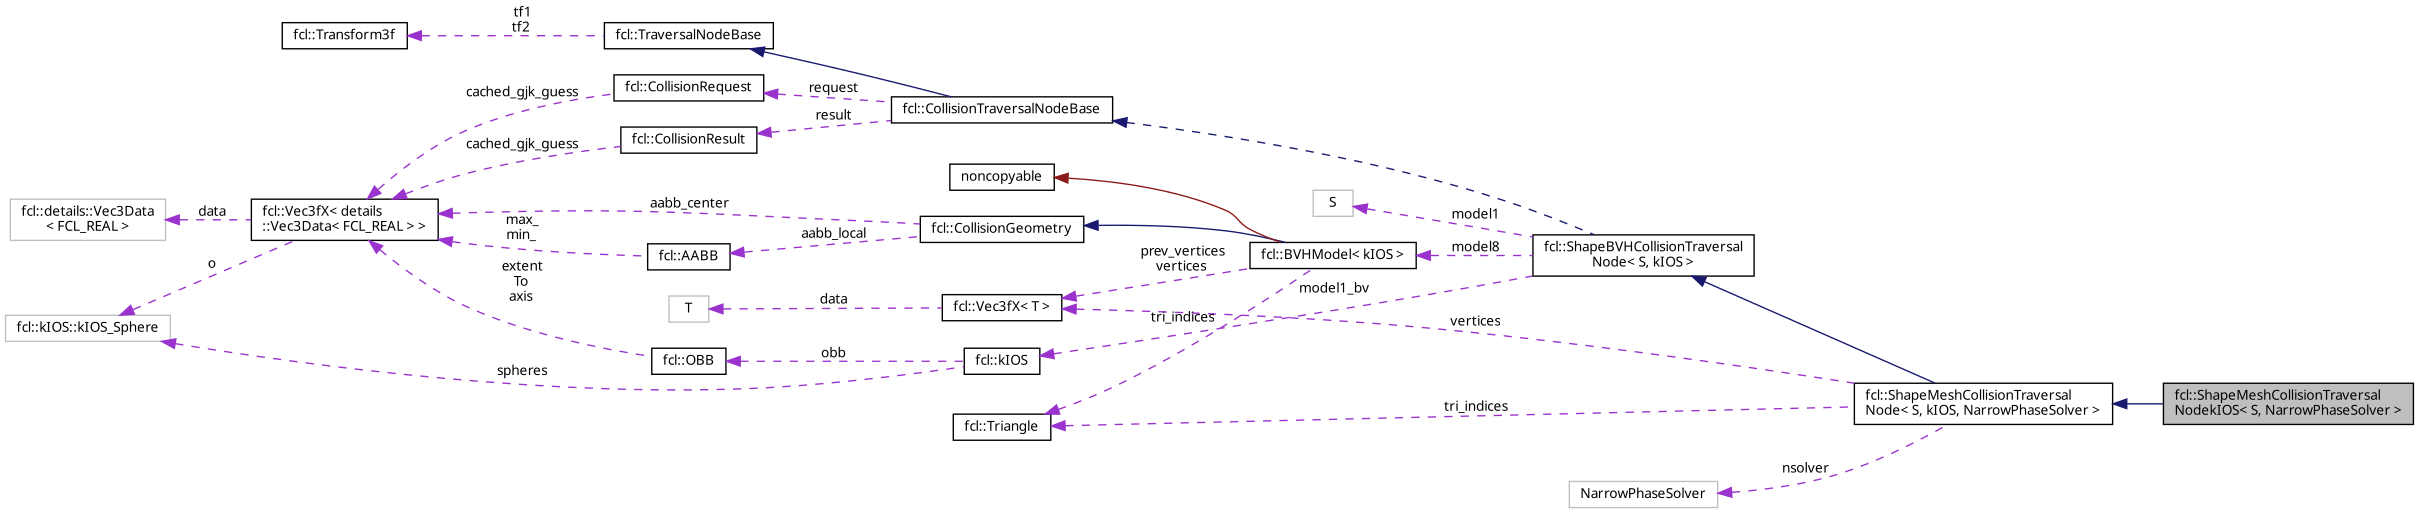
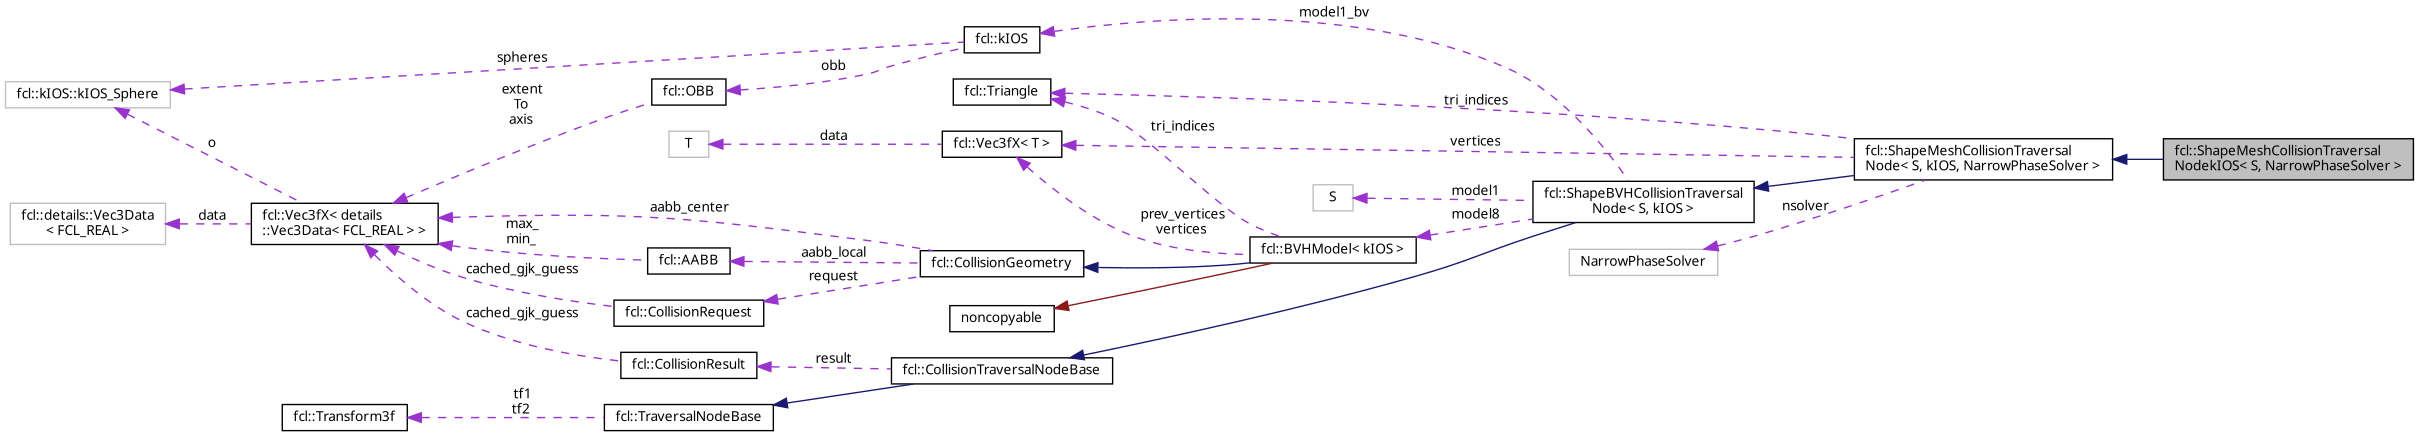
(834, 98) -> (849, 288)
(1364, 163) -> (1332, 299)
